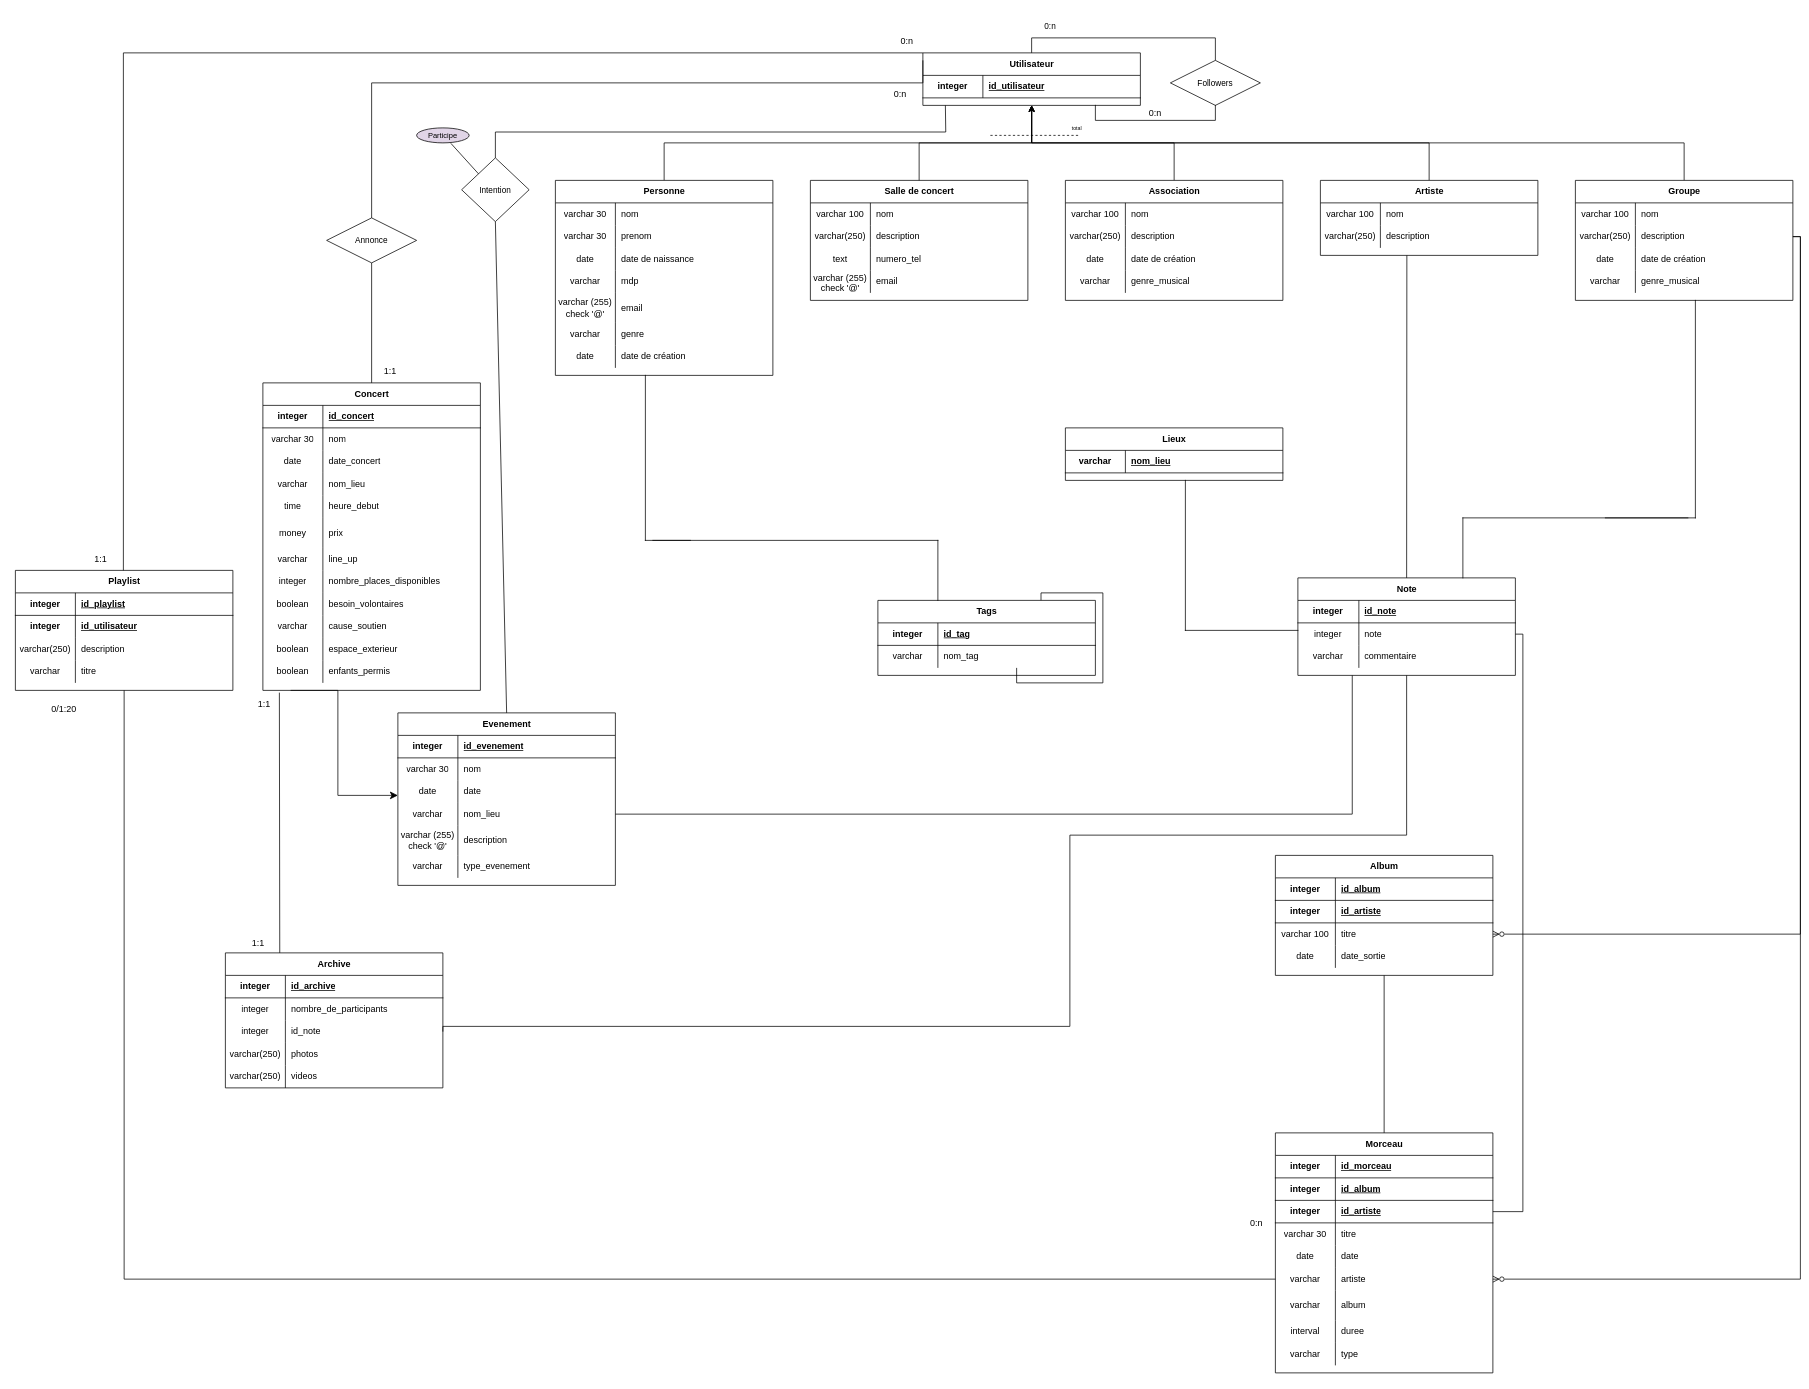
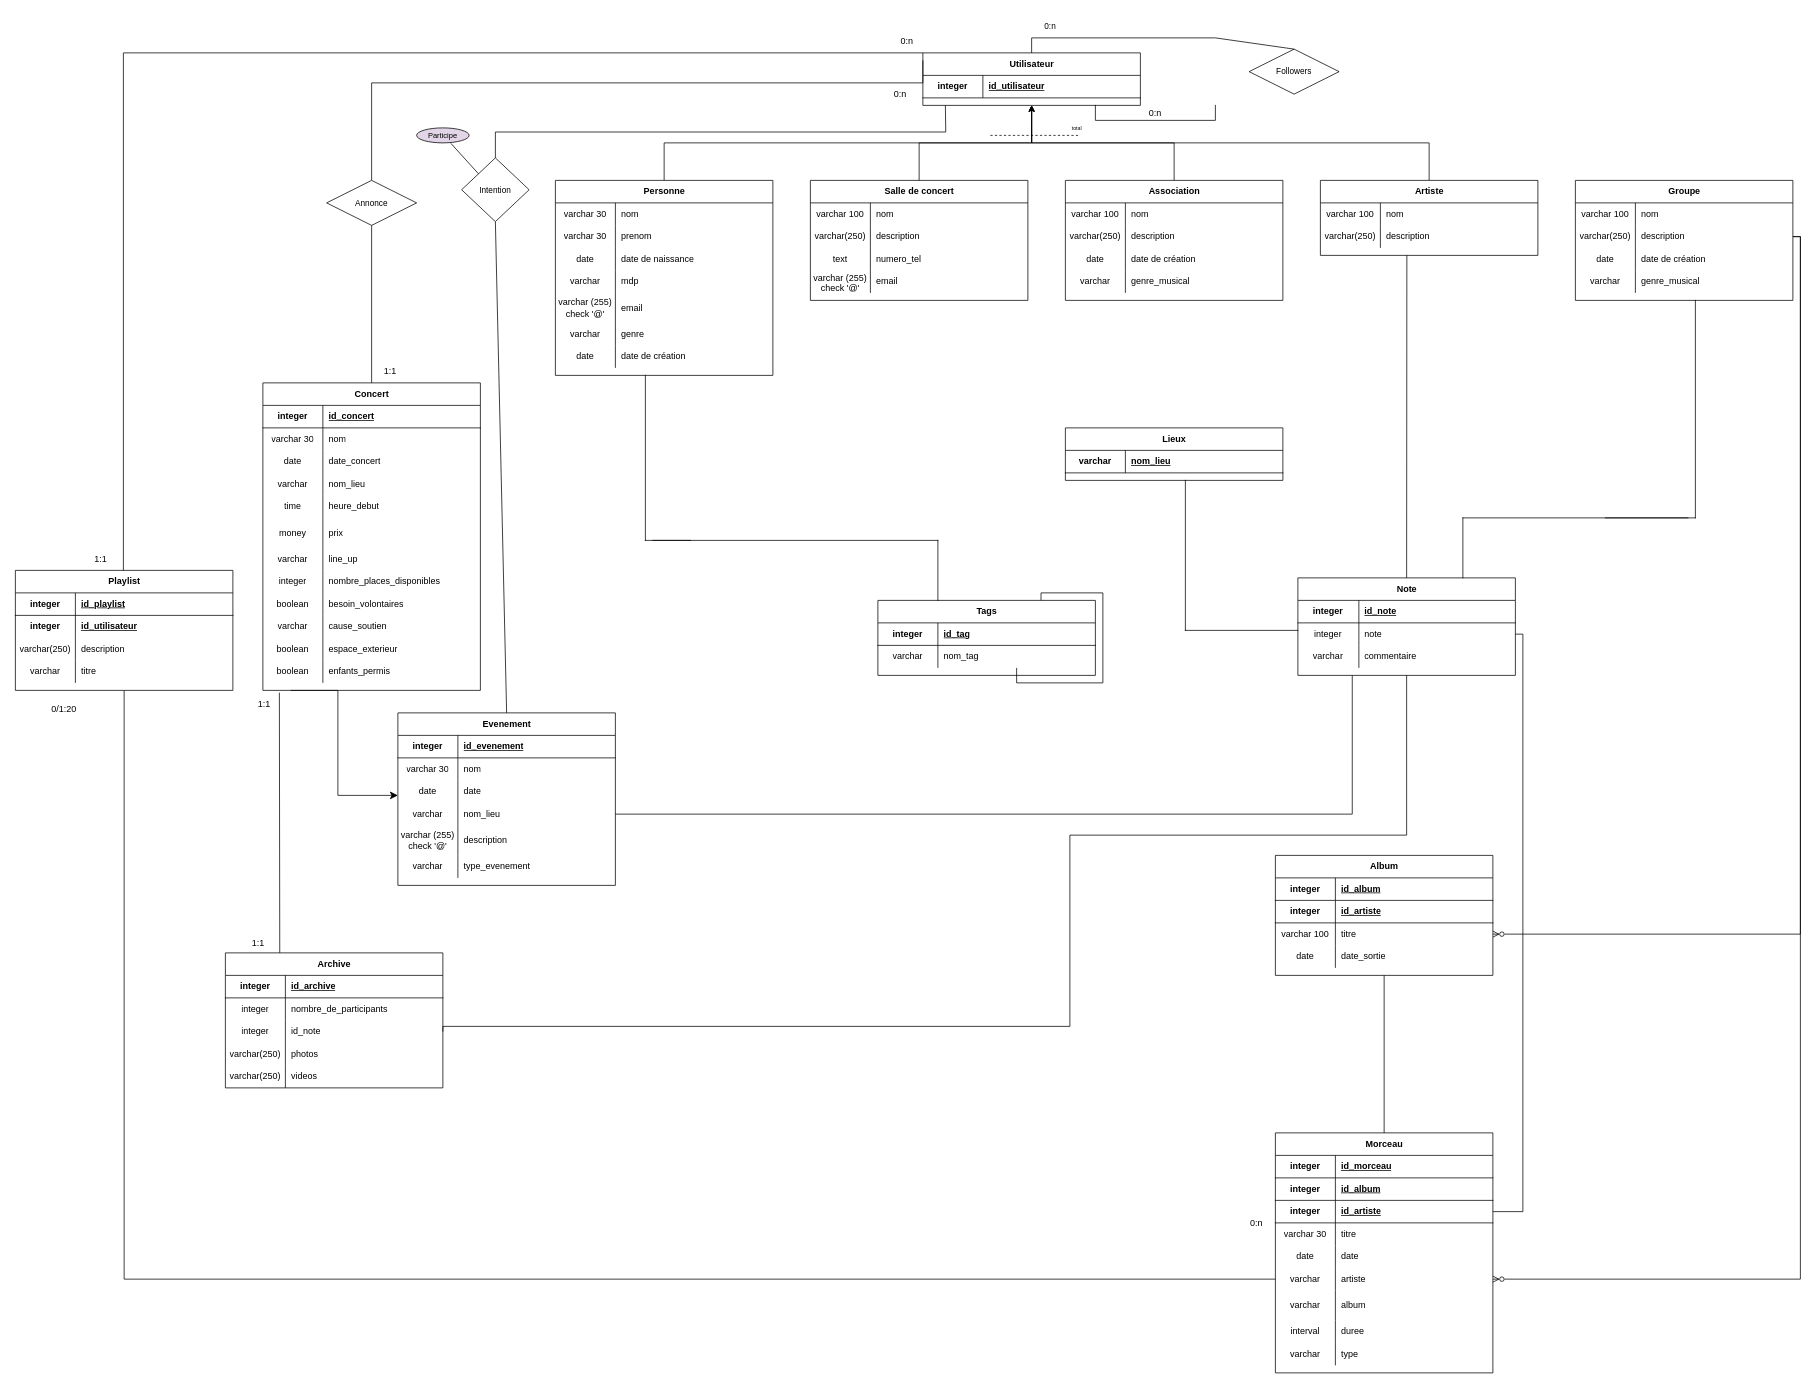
(1215, 83) -> (1294, 72)
(1576, 143) -> none
(372, 240) -> (372, 203)
